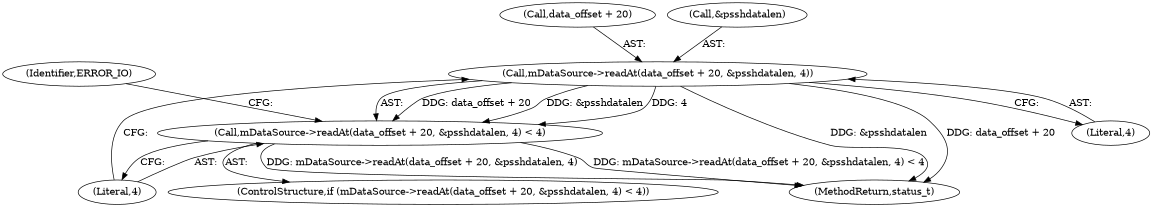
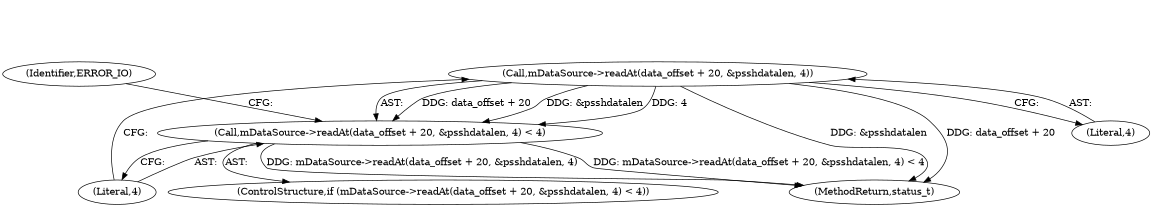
(578, 15) -> none
(737, 15) -> none
